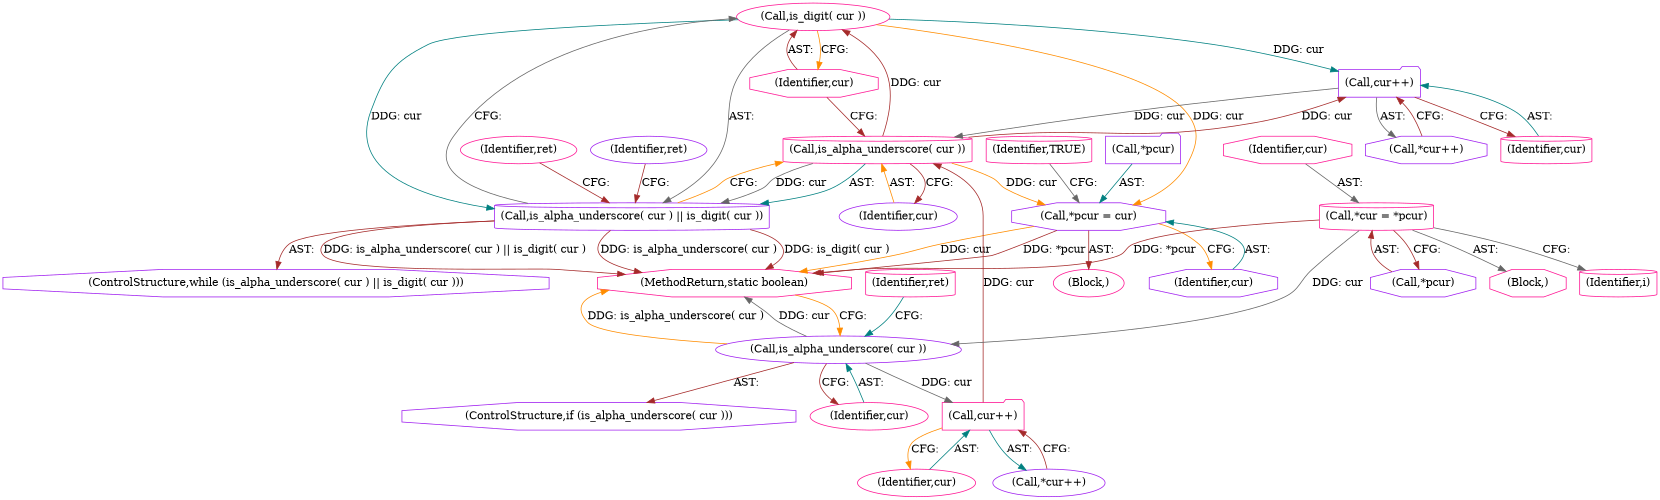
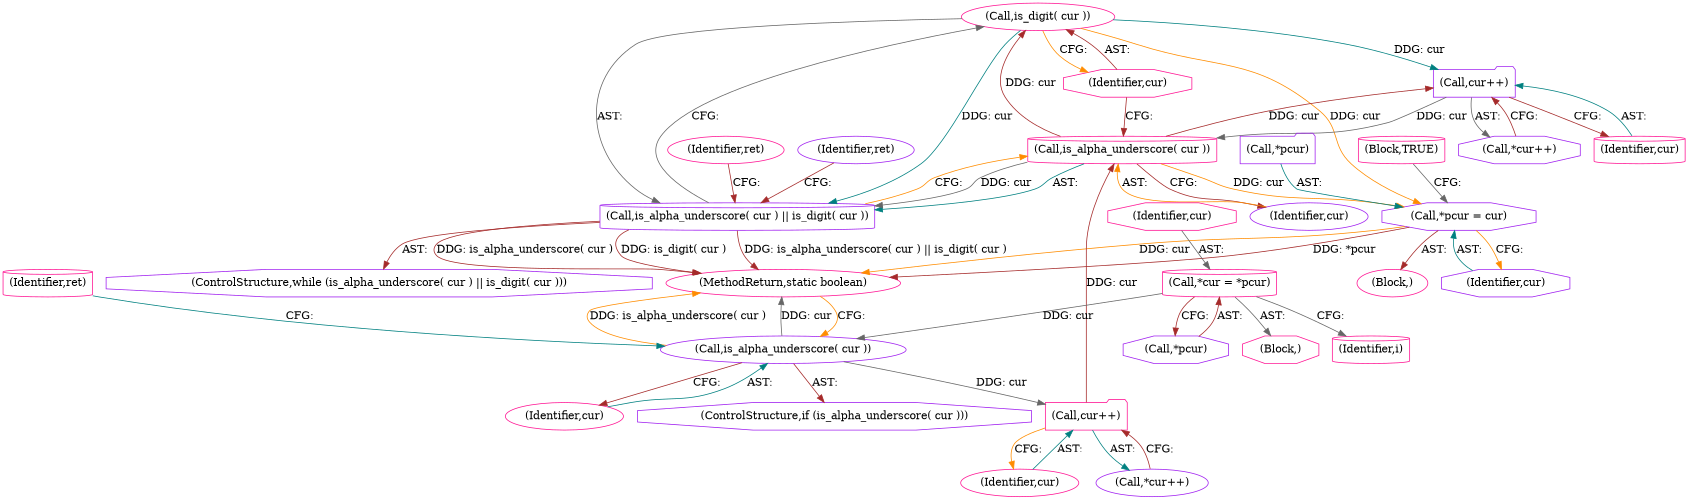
(1039, 150) -> (1402, 150)
(1074, 264) -> none
(724, 283) -> (783, 283)
